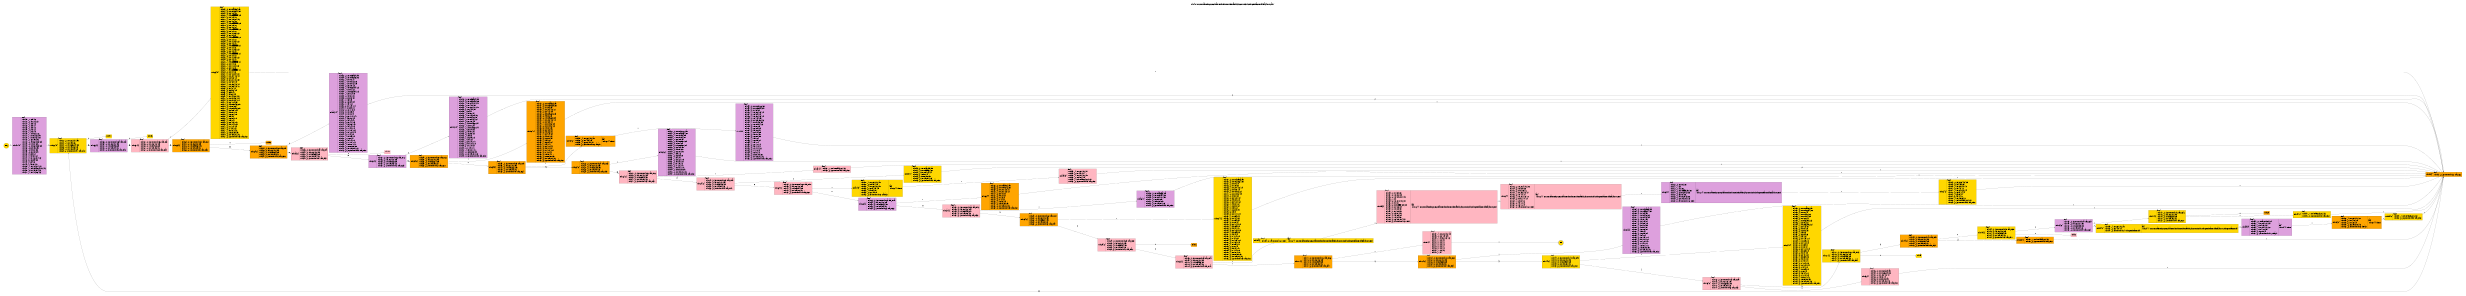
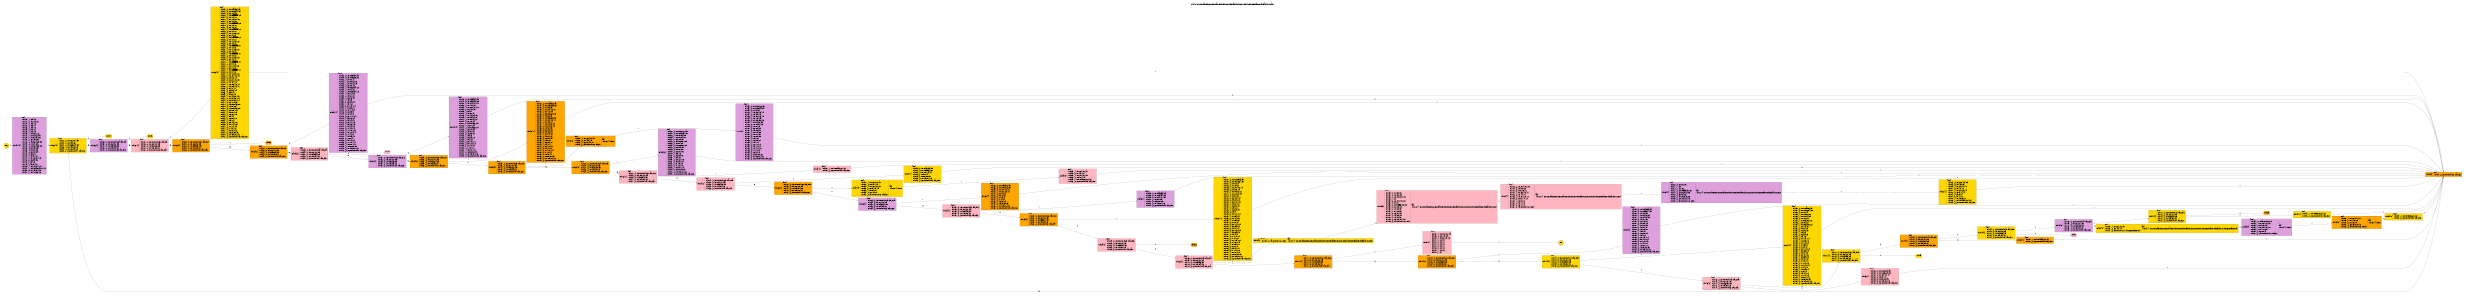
(793, 188) -> (793, 188)
